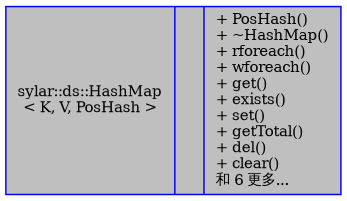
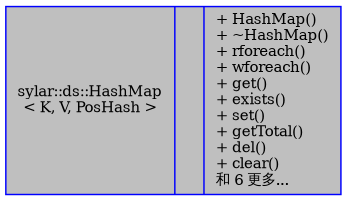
(262, 20) -> (267, 20)
